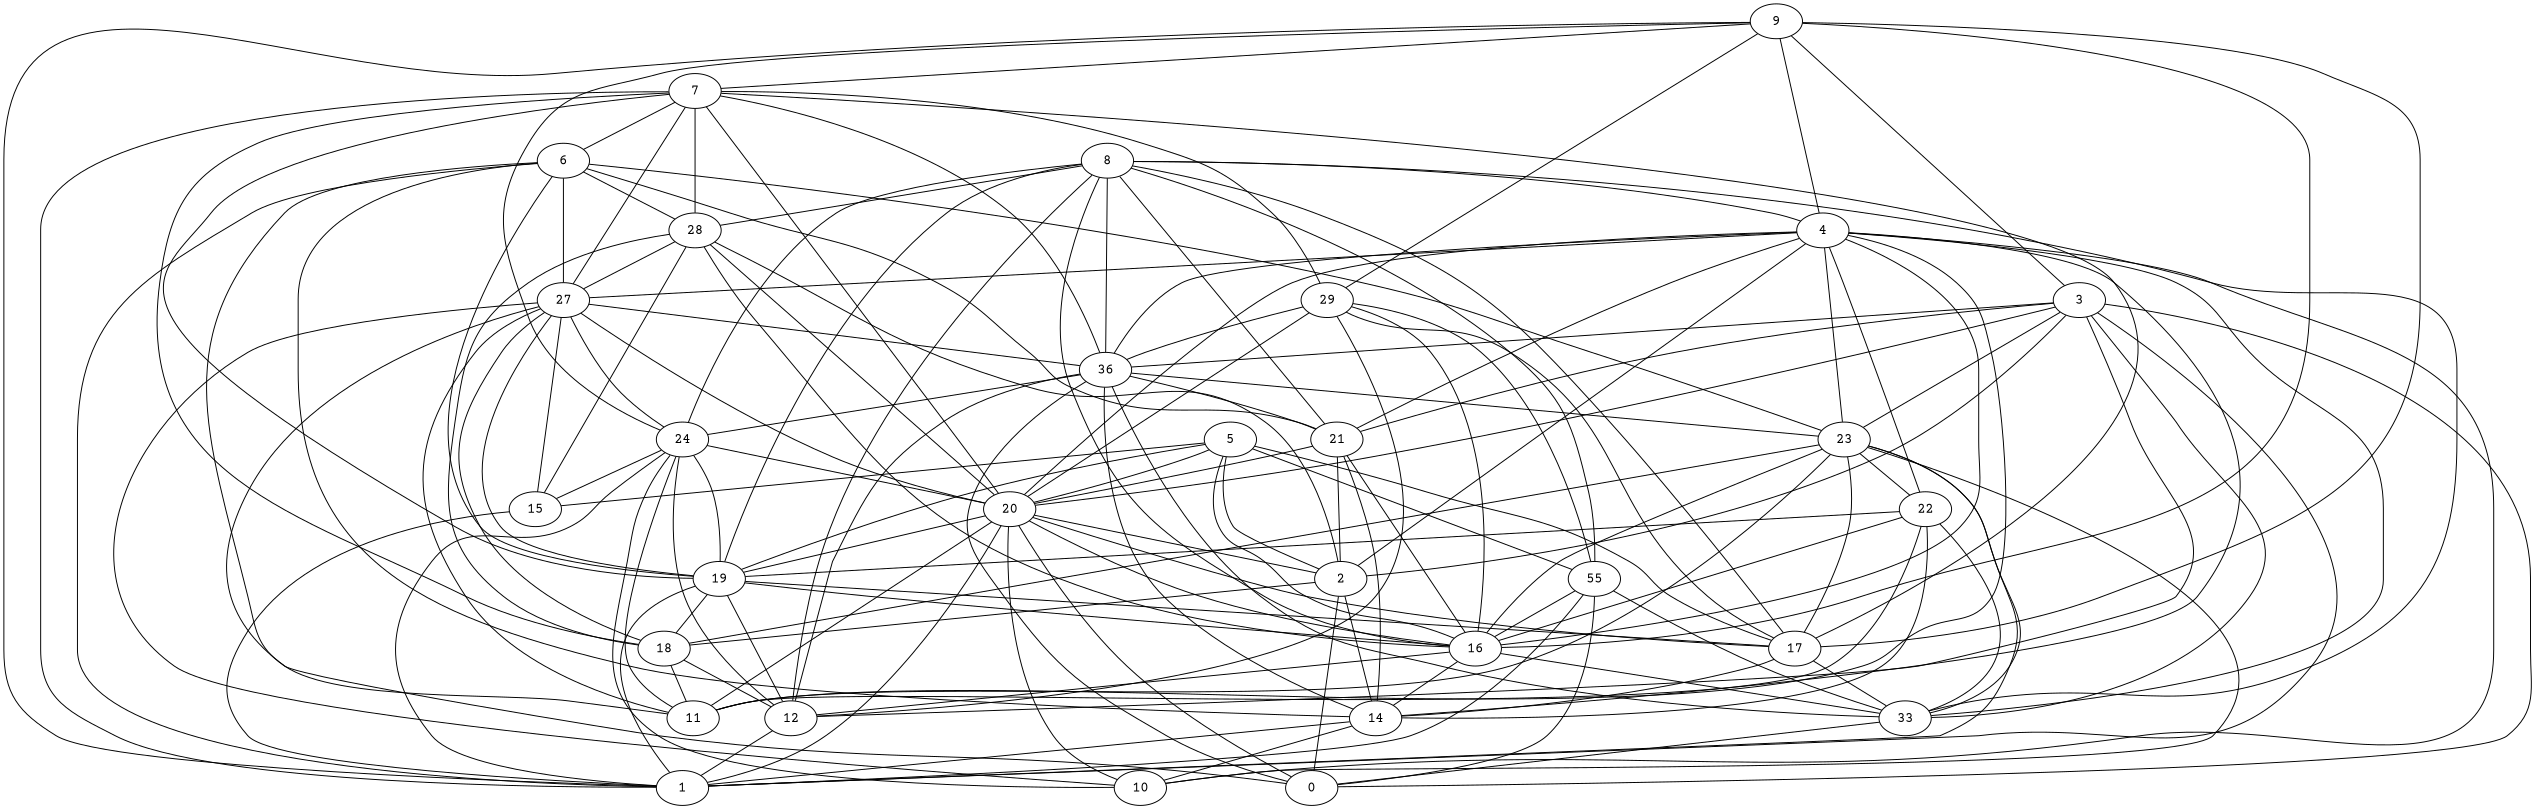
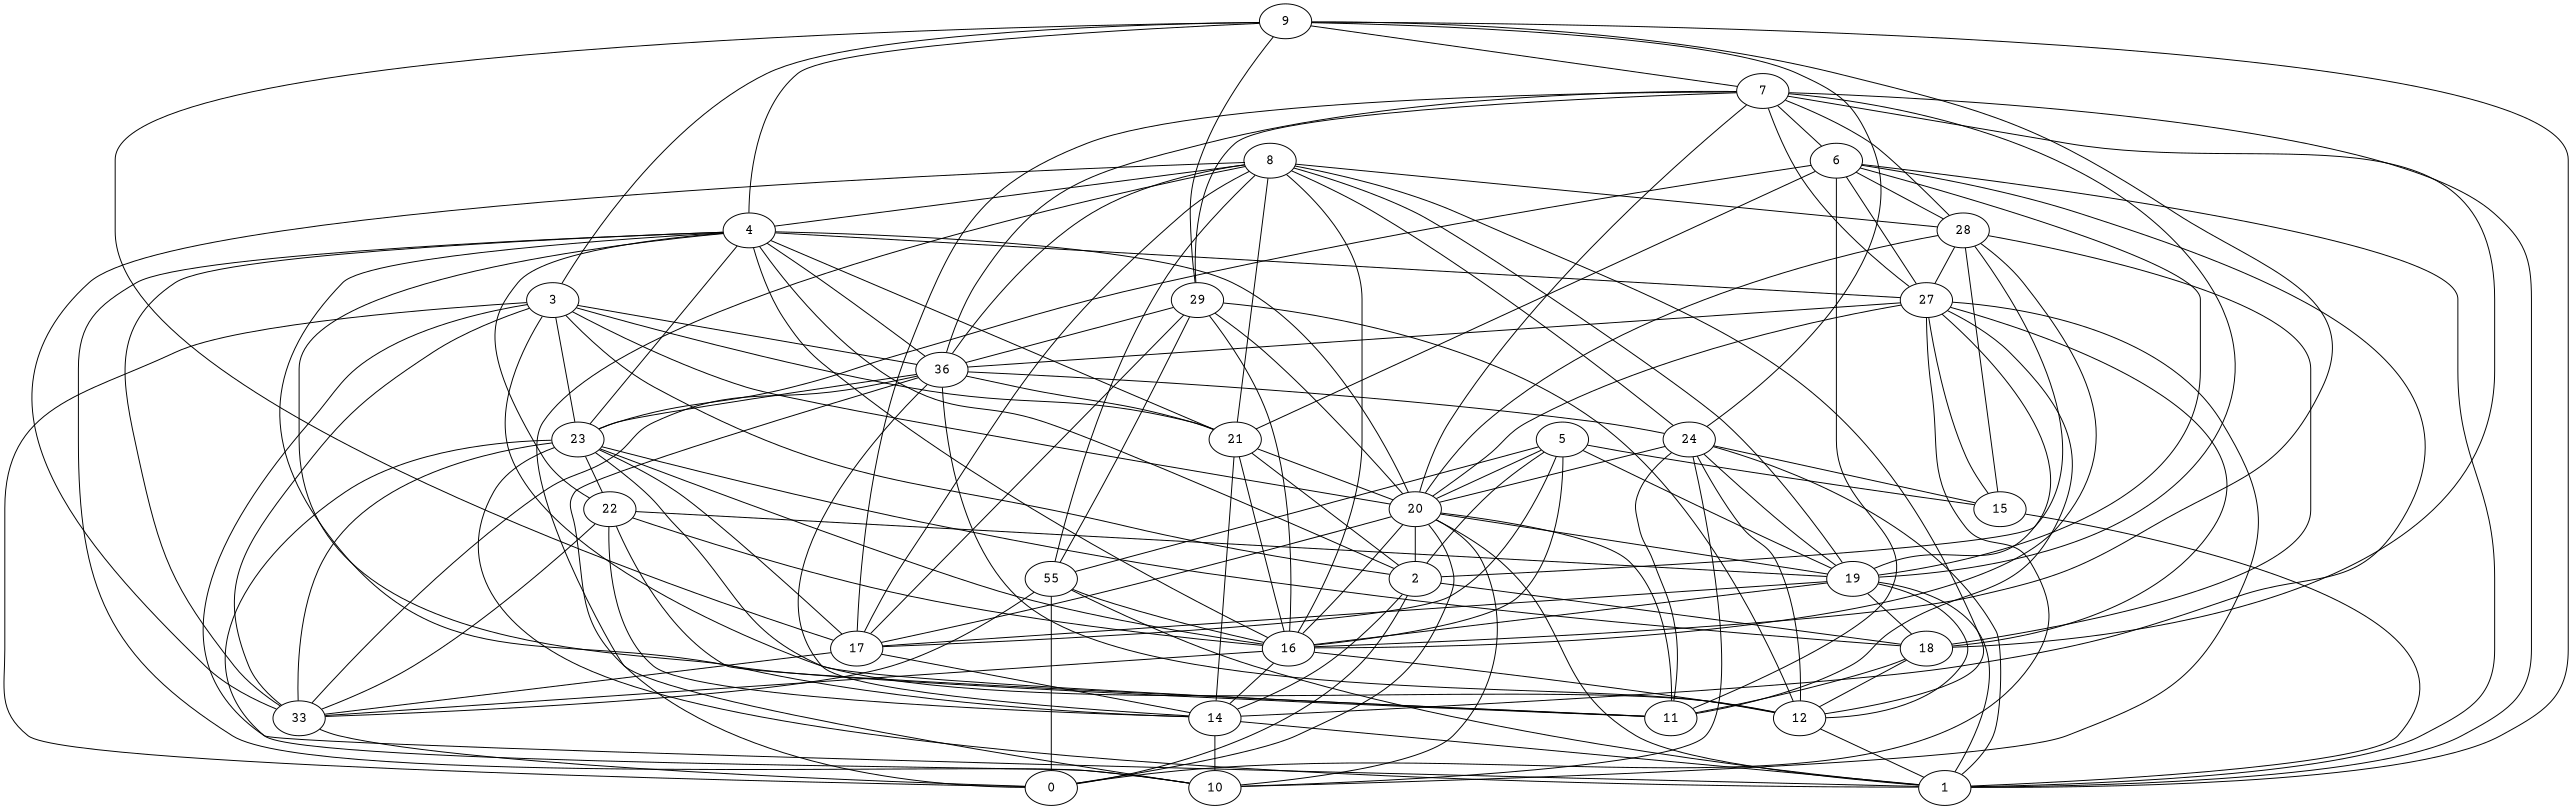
(605, 373) -> none
none -> (539, 464)
